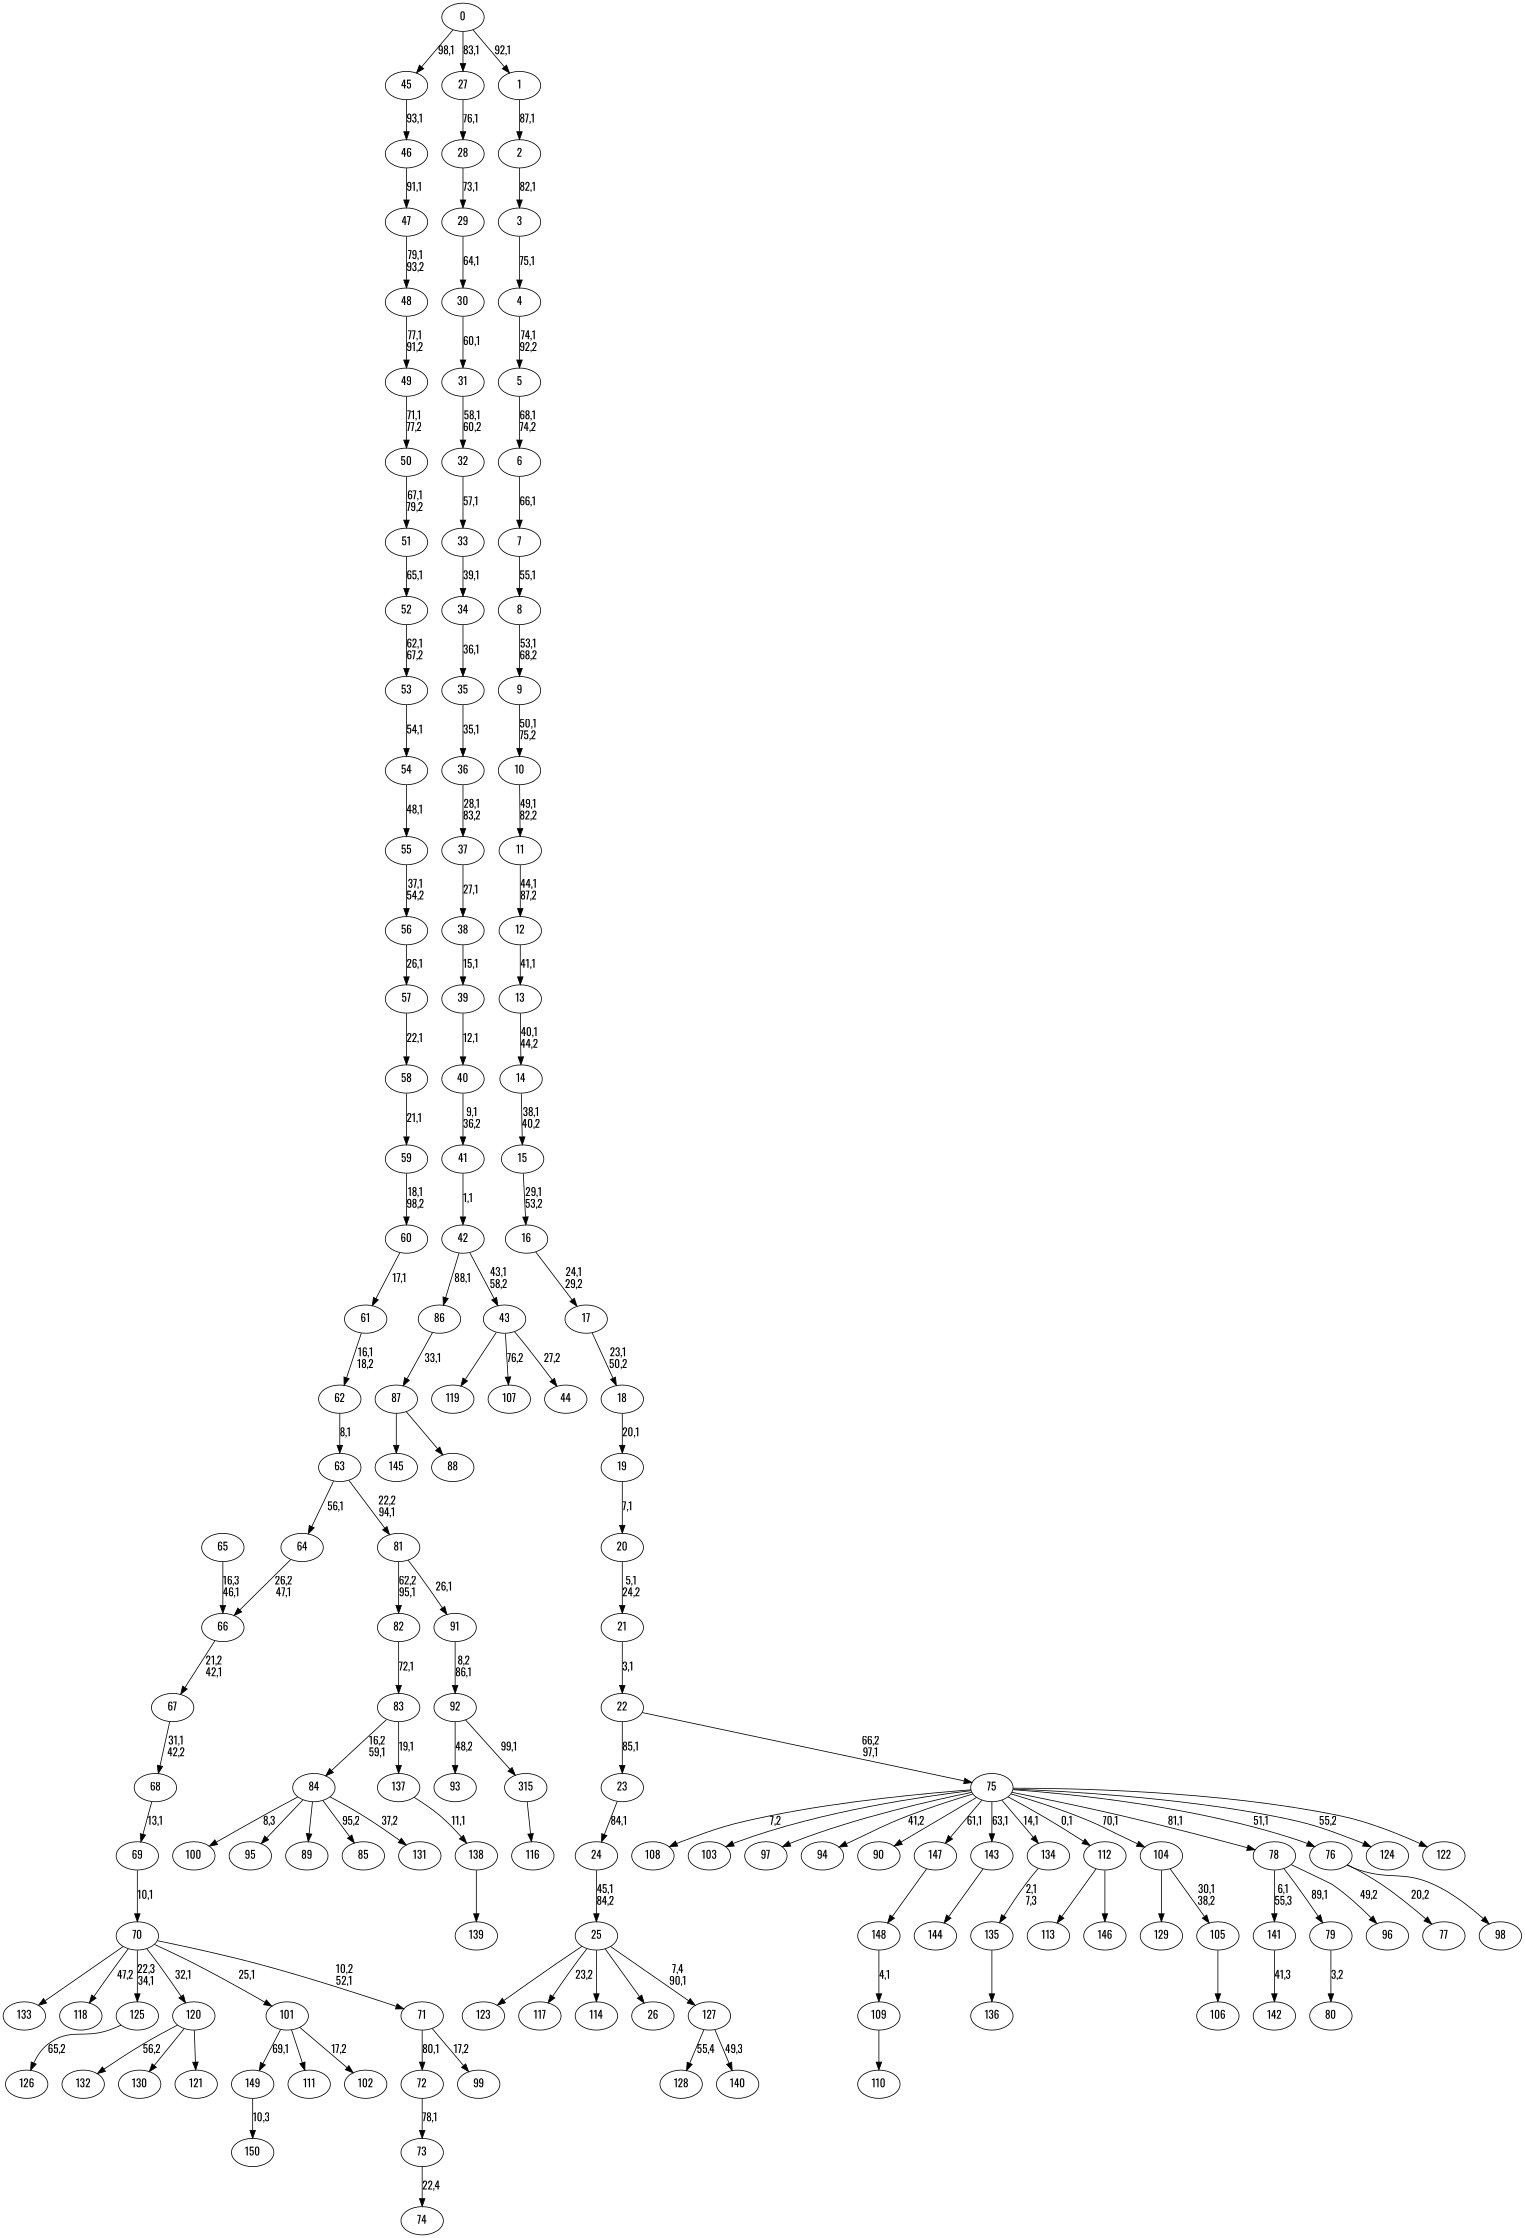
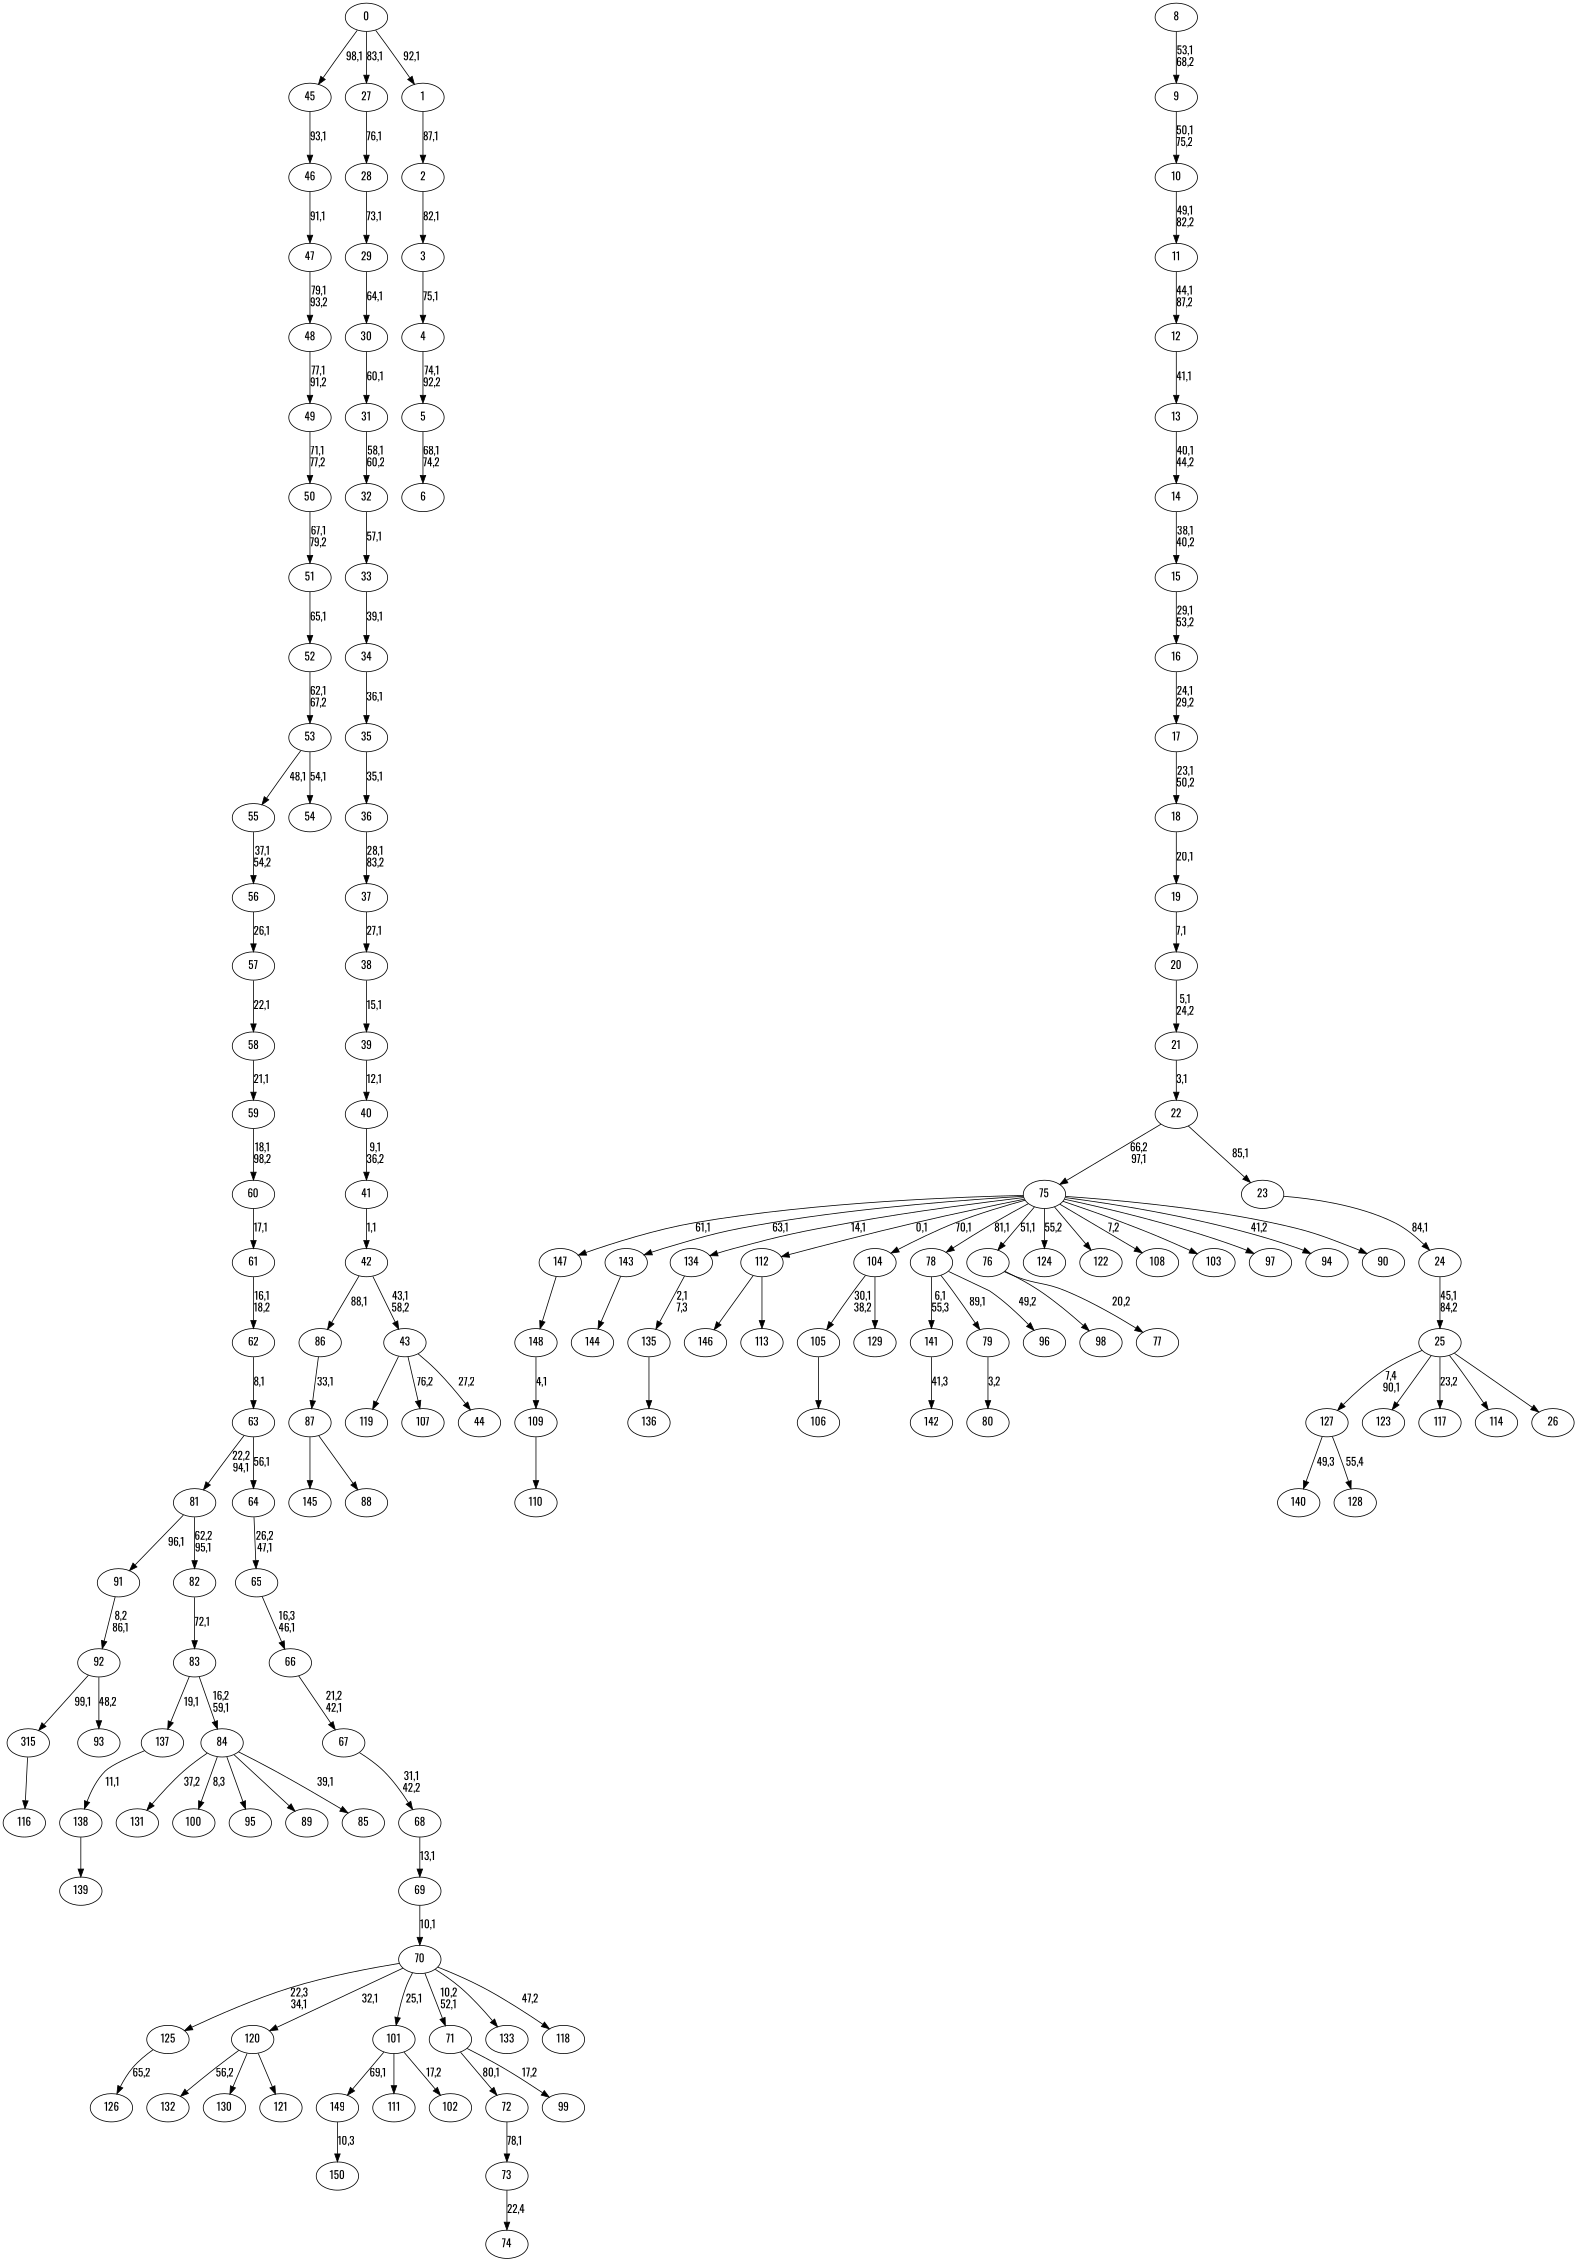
(519, 542) -> none
(406, 807) -> (284, 774)
(265, 1585) -> (255, 1539)
(444, 1587) -> (177, 1543)
(351, 1822) -> (326, 1783)
